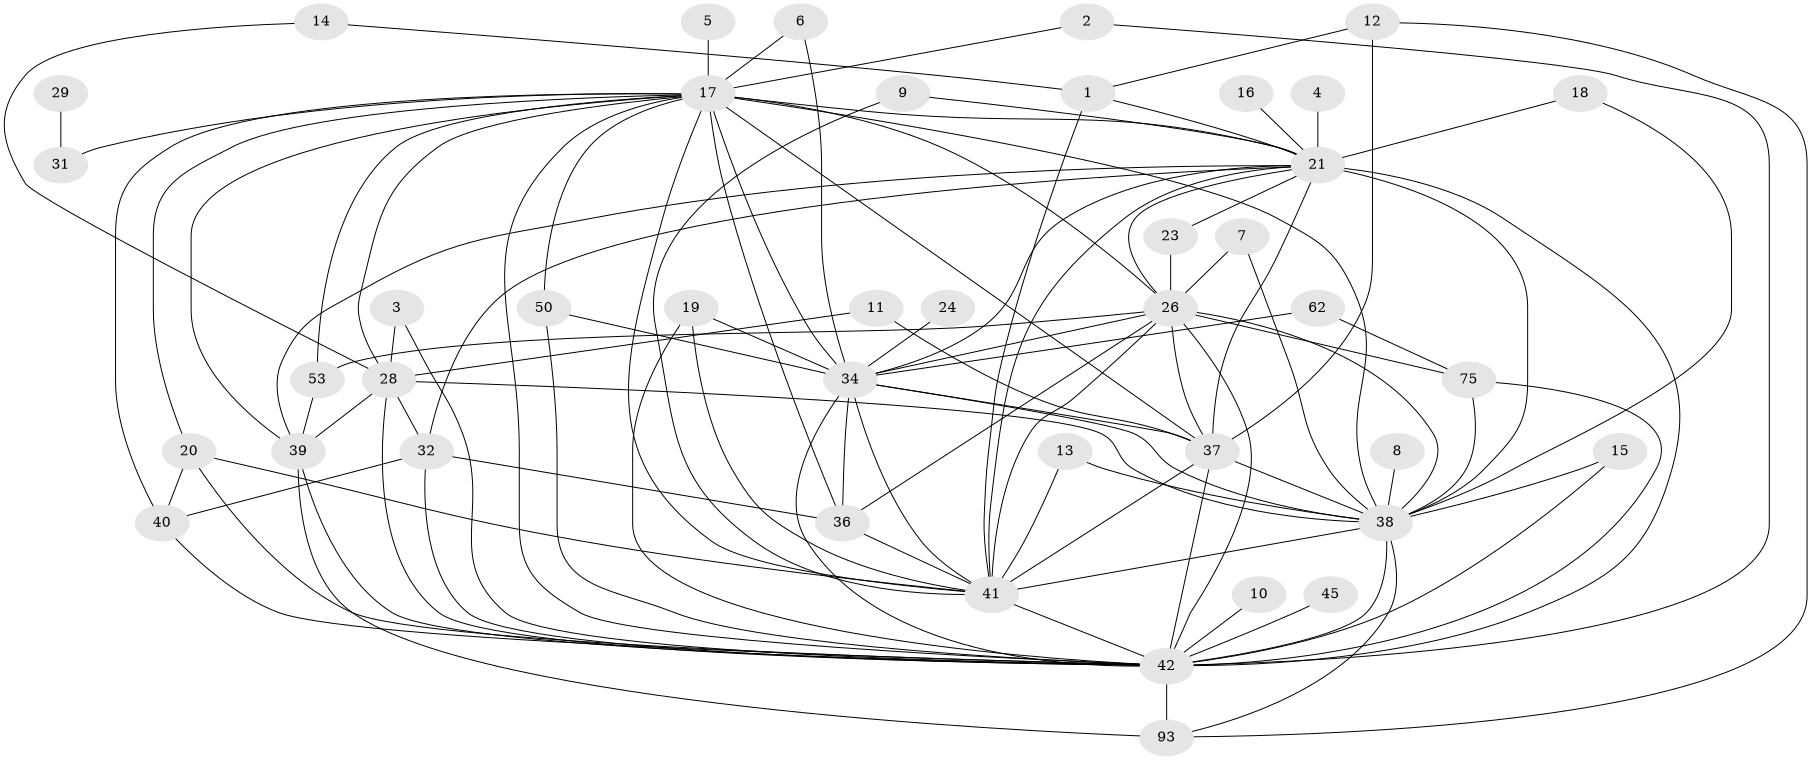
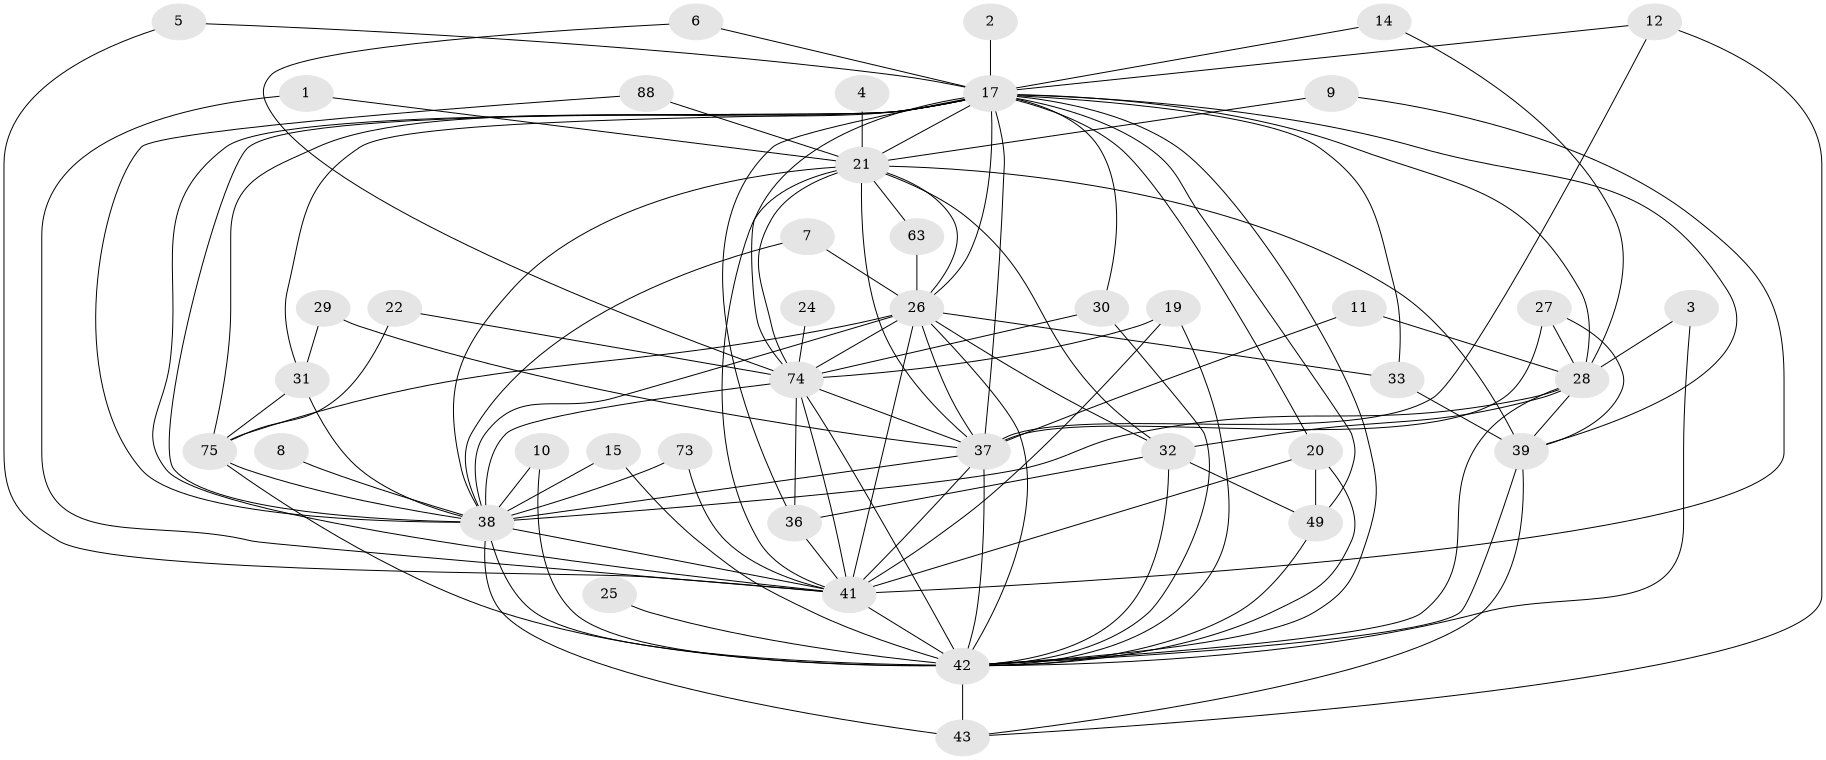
(687, 52) -> (1187, 58)
(1230, 58) -> (1323, 58)
(1246, 93) -> none
(1580, 93) -> (646, 93)
none -> (376, 130)
(1171, 237) -> (917, 237)
(1769, 302) -> none
(544, 308) -> (1102, 308)
(1318, 308) -> (395, 308)
none -> (1544, 308)
(317, 380) -> (1397, 380)
(850, 380) -> (797, 380)
none -> (678, 405)
none -> (256, 416)
(985, 430) -> (1040, 384)
(1065, 451) -> (685, 451)
none -> (370, 477)
none -> (515, 487)
(1663, 495) -> none
(162, 523) -> (1316, 523)
none -> (134, 556)
(1331, 595) -> (610, 595)
(1167, 738) -> (963, 738)
